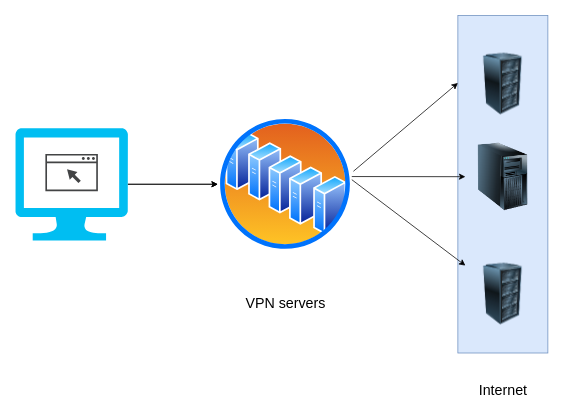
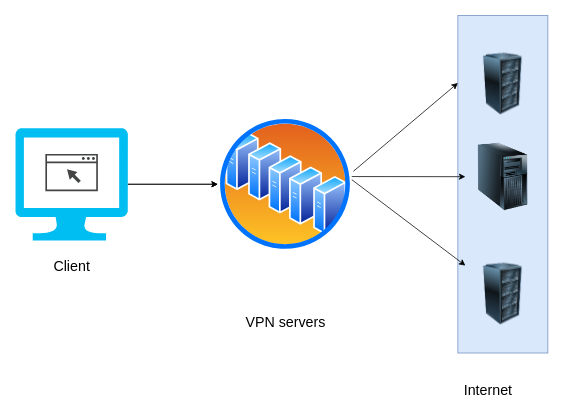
none -> (72, 267)
(285, 304) -> (285, 323)
(503, 390) -> (488, 390)
